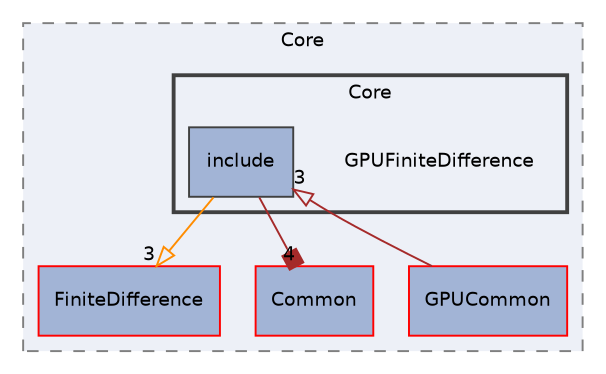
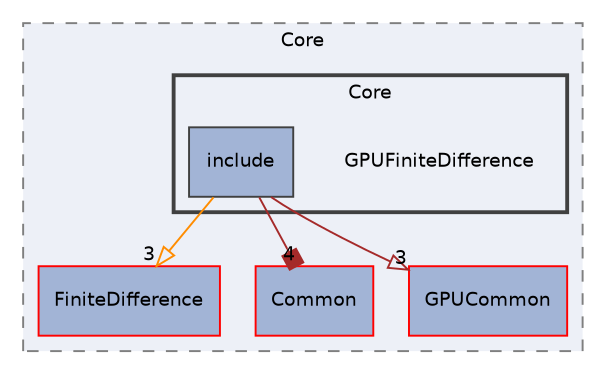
(370, 234) -> (330, 231)
